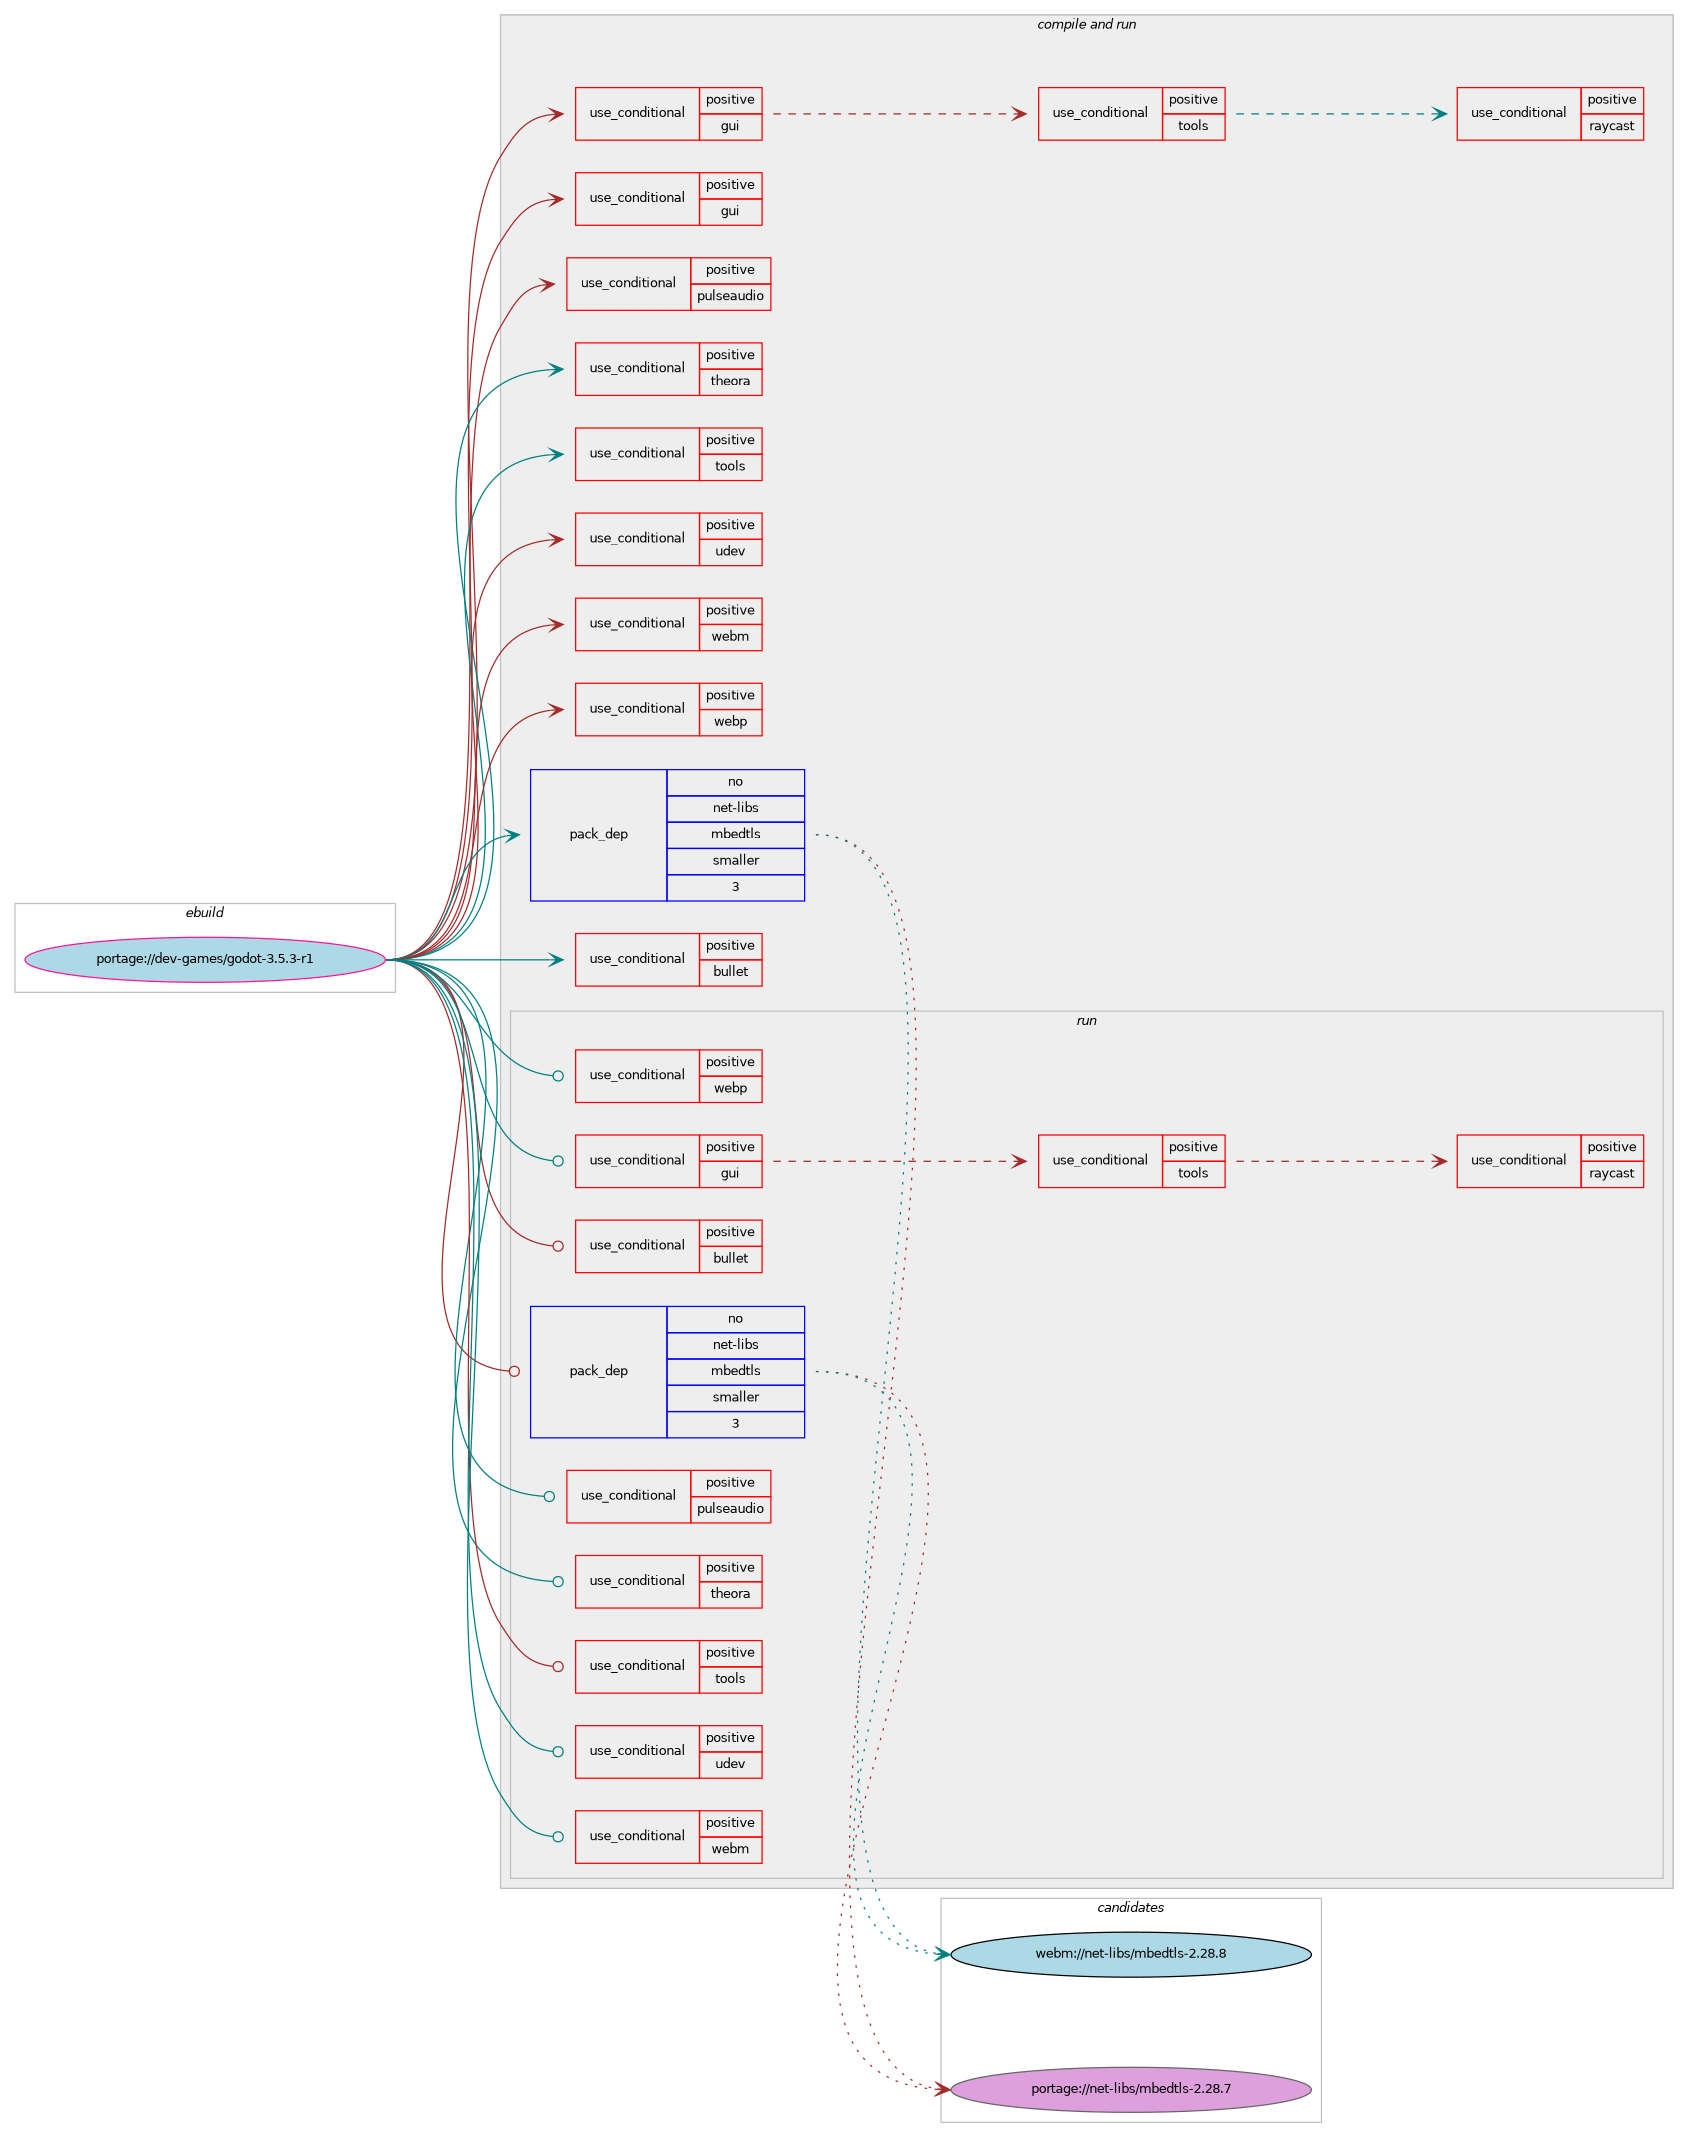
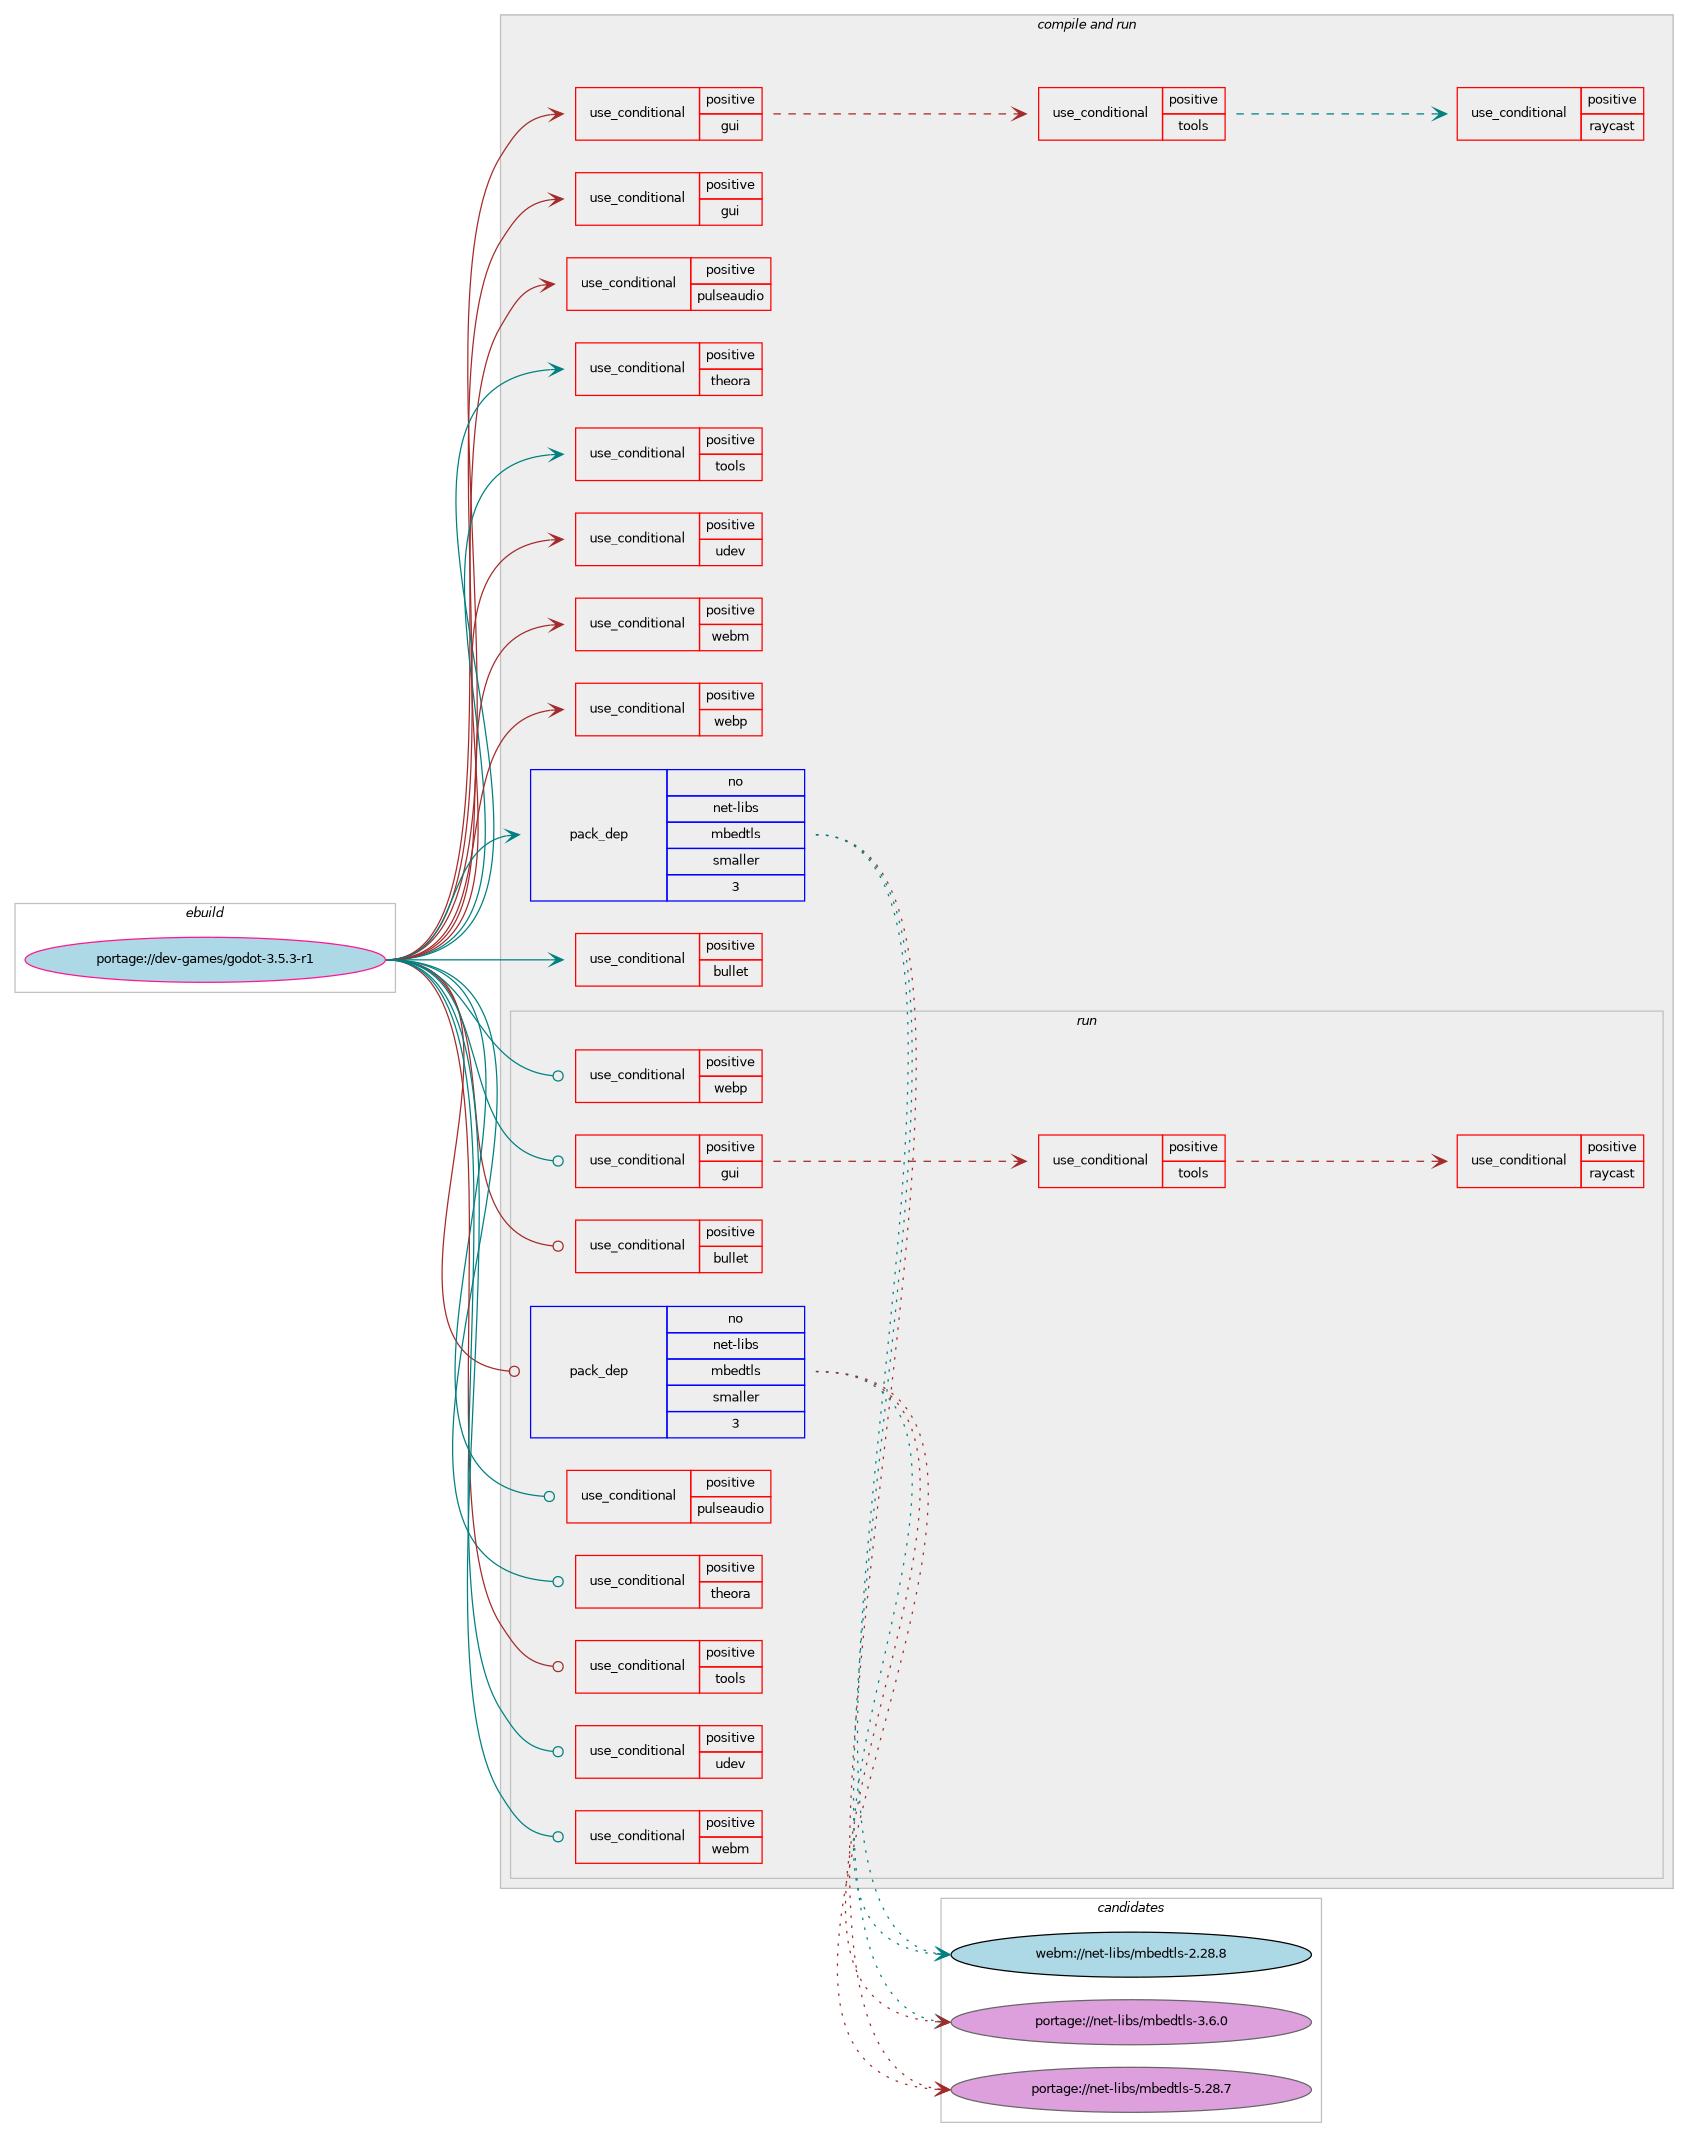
none -> (1131, 2022)
(1131, 2090) -> (1131, 2090)
